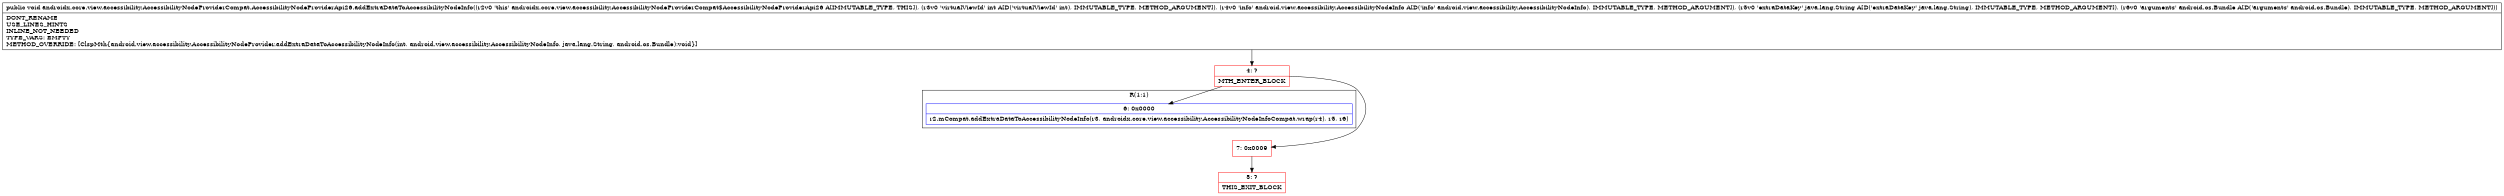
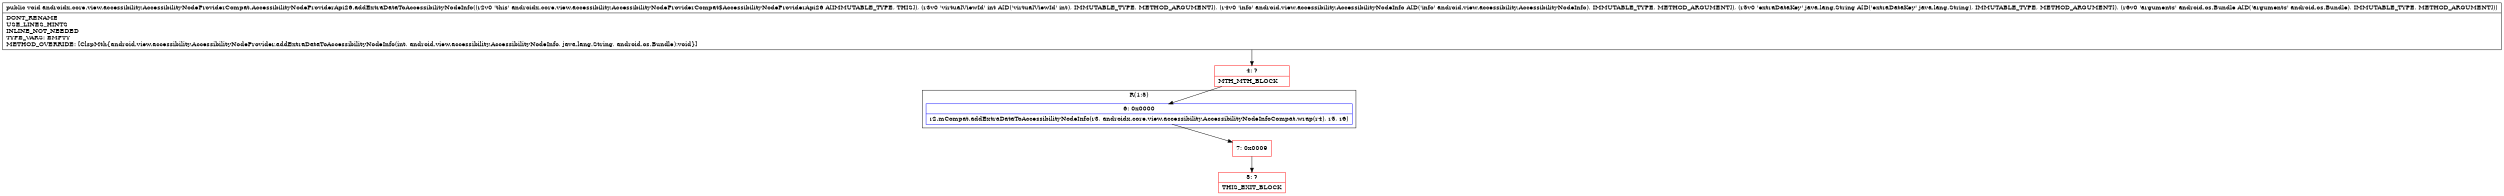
(1252, 81) -> (1248, 81)
(1139, 95) -> (1139, 95)
(1365, 116) -> (1200, 133)
